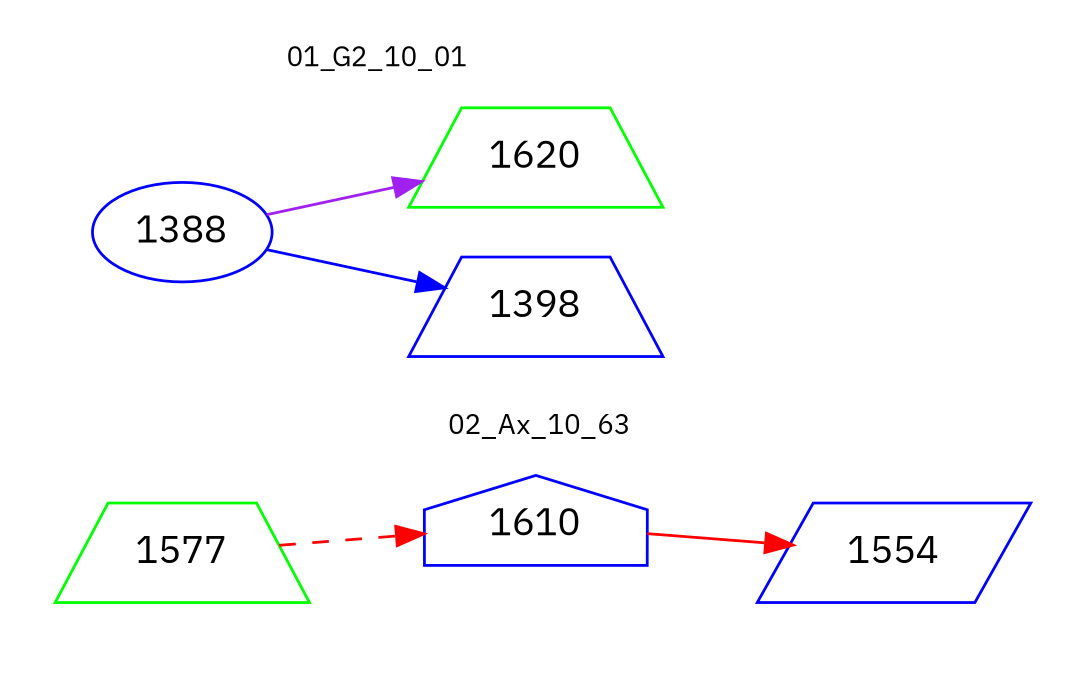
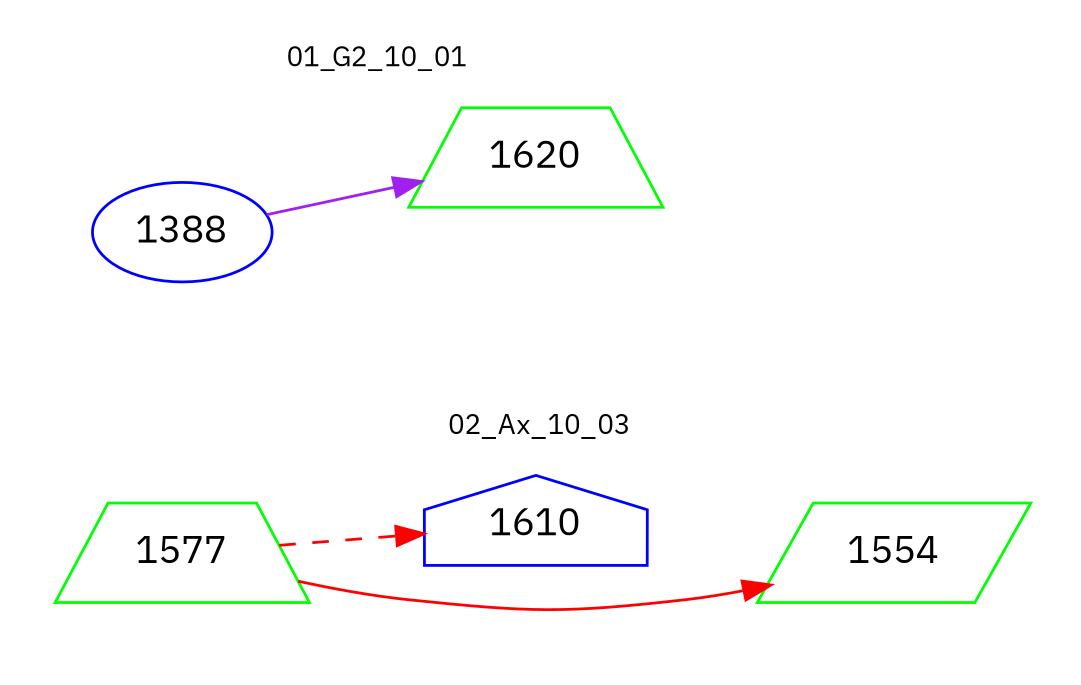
(536, 307) -> none
(541, 427) -> (541, 427)
(706, 538) -> (520, 609)
(894, 553) -> (894, 553)
